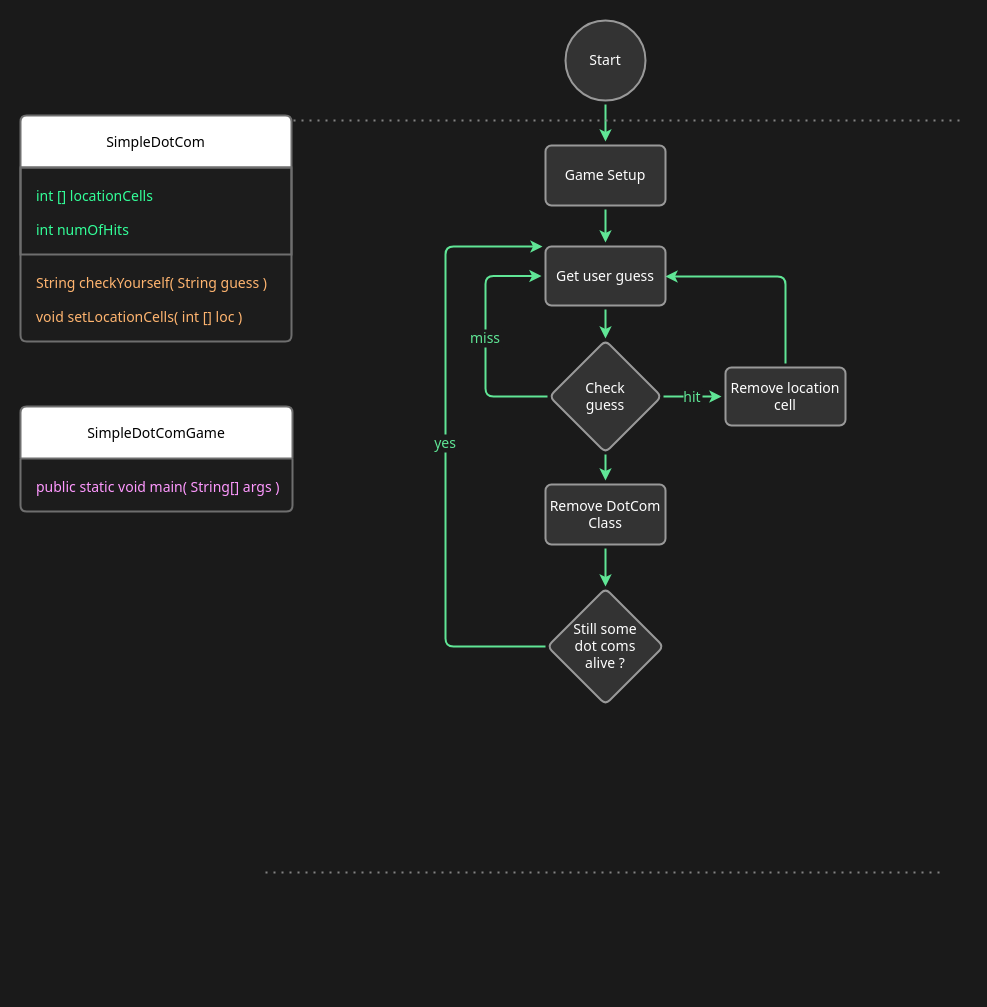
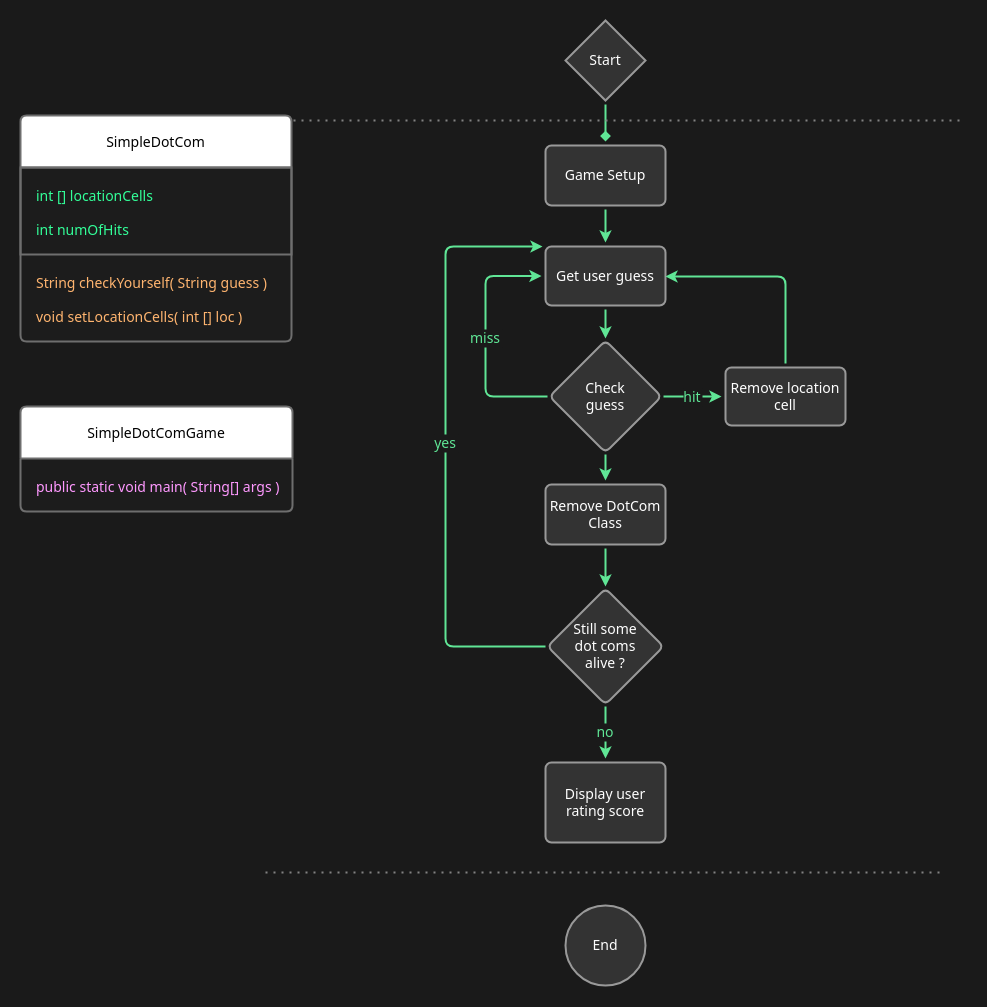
(606, 61) -> (606, 61)
(606, 131) -> (606, 130)
none -> (606, 725)
none -> (606, 803)
none -> (606, 946)
